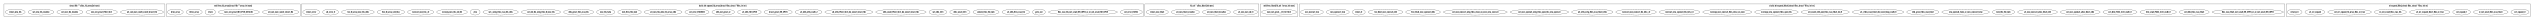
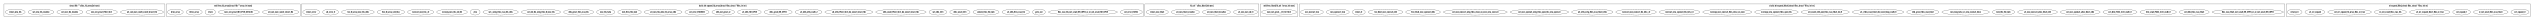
(778, 12) -> (778, 12)
(1966, 12) -> (1966, 12)
